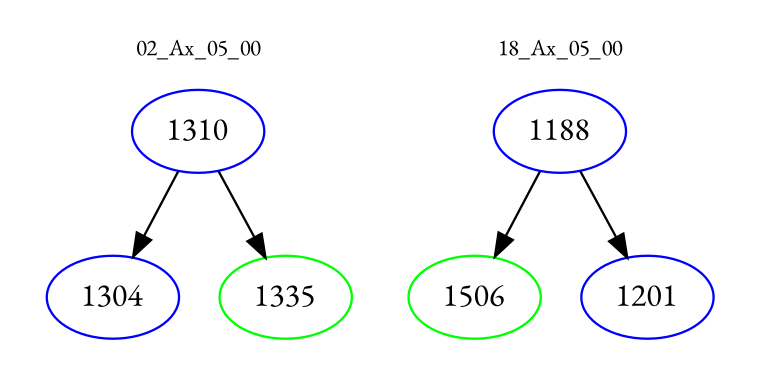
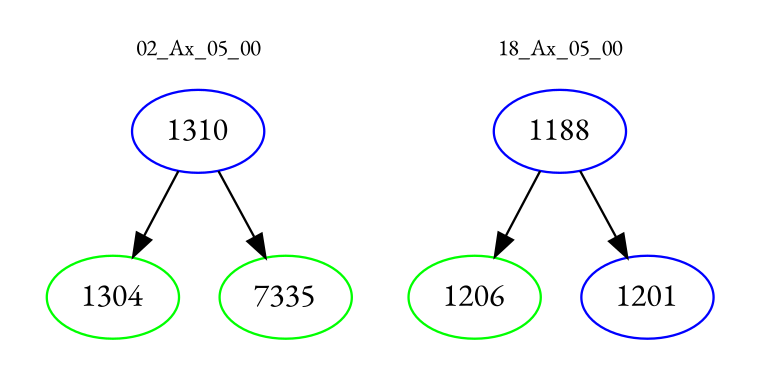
(113, 297) -> (113, 297)
(286, 297) -> (286, 297)
(475, 297) -> (475, 297)
